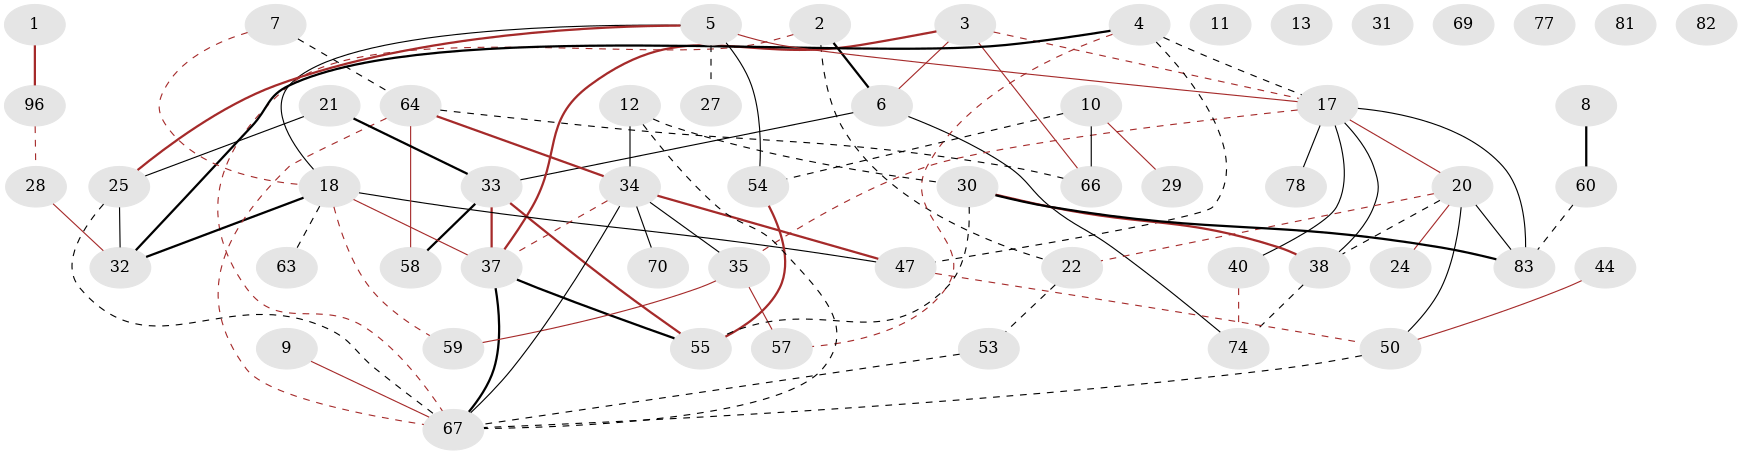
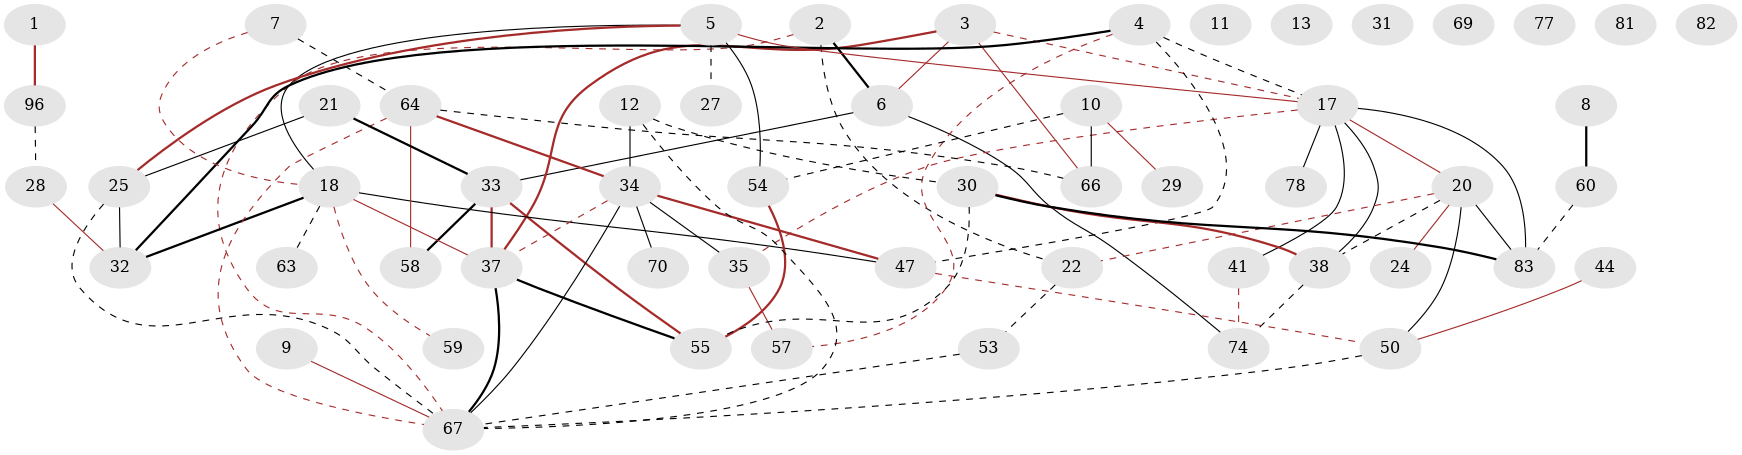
(35, 146) -> (35, 146)
(1239, 268) -> (1239, 268)
(595, 318) -> none
